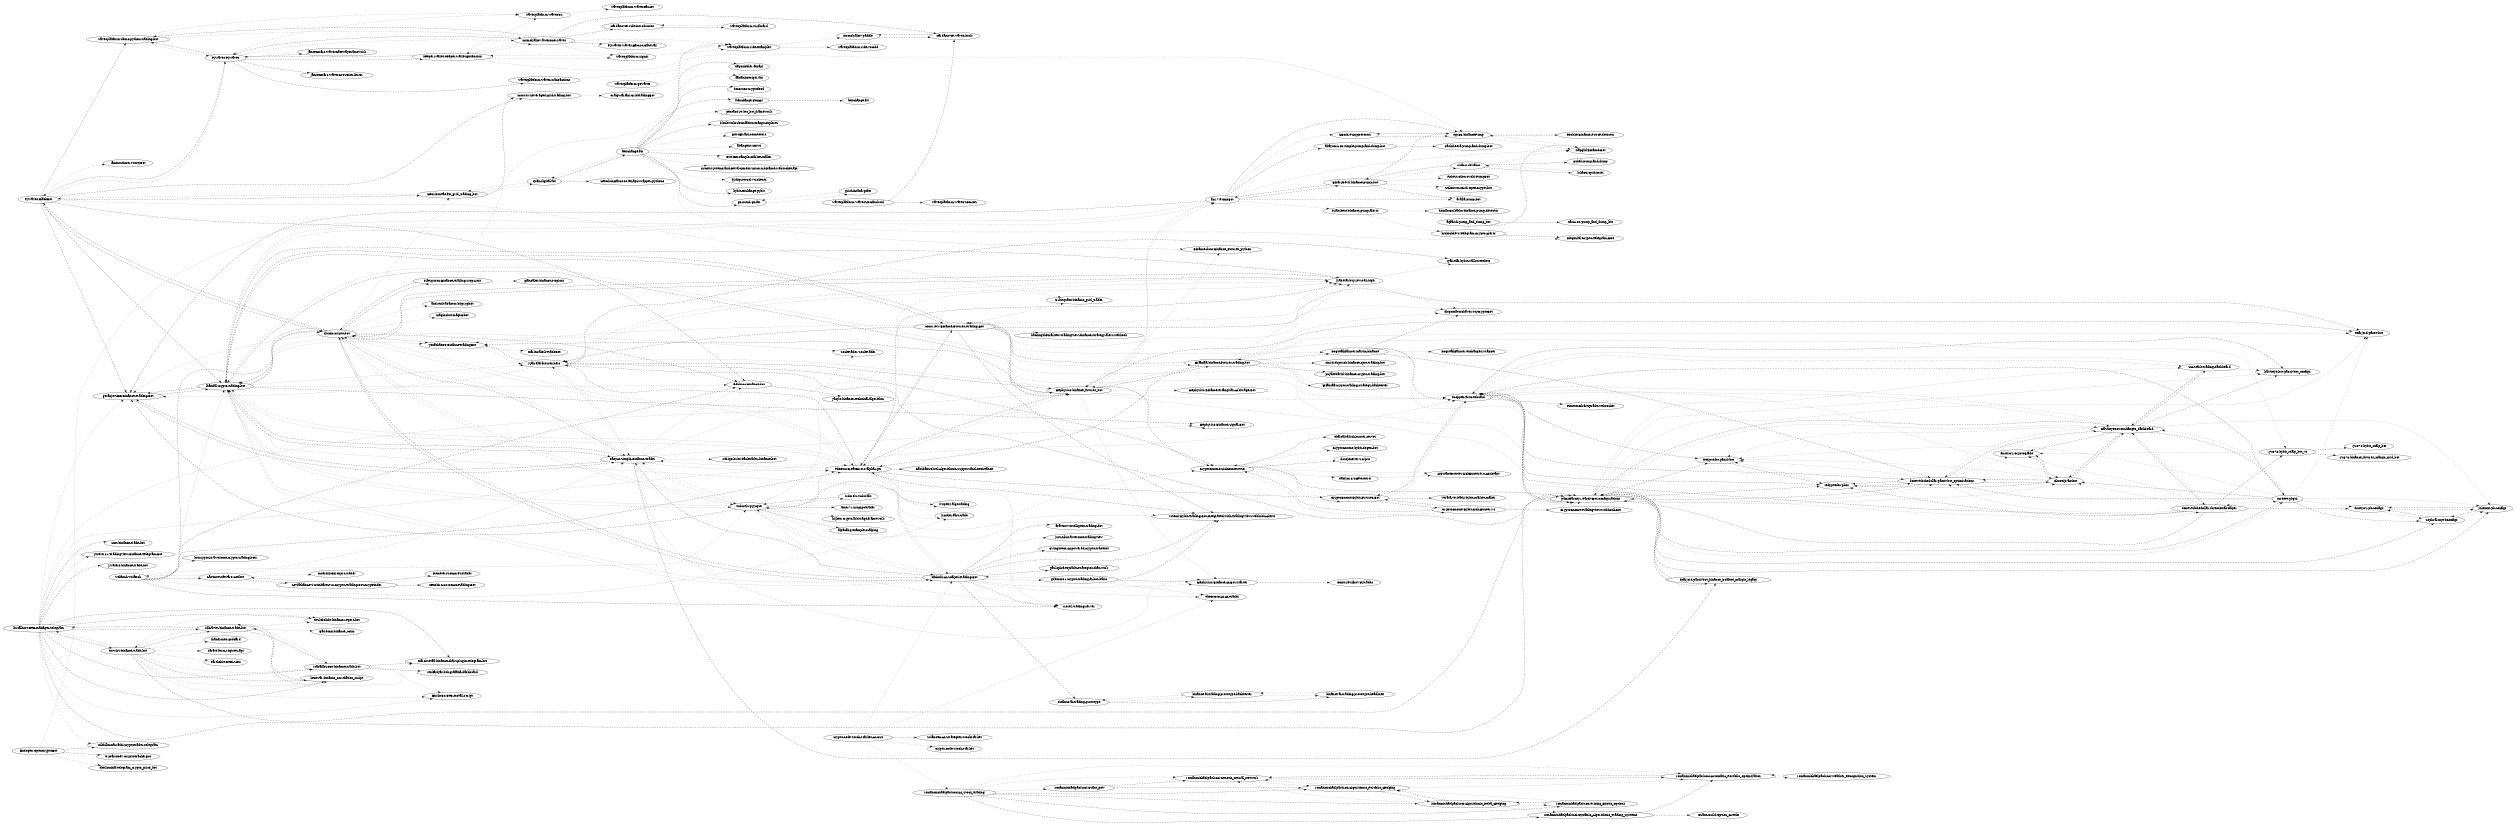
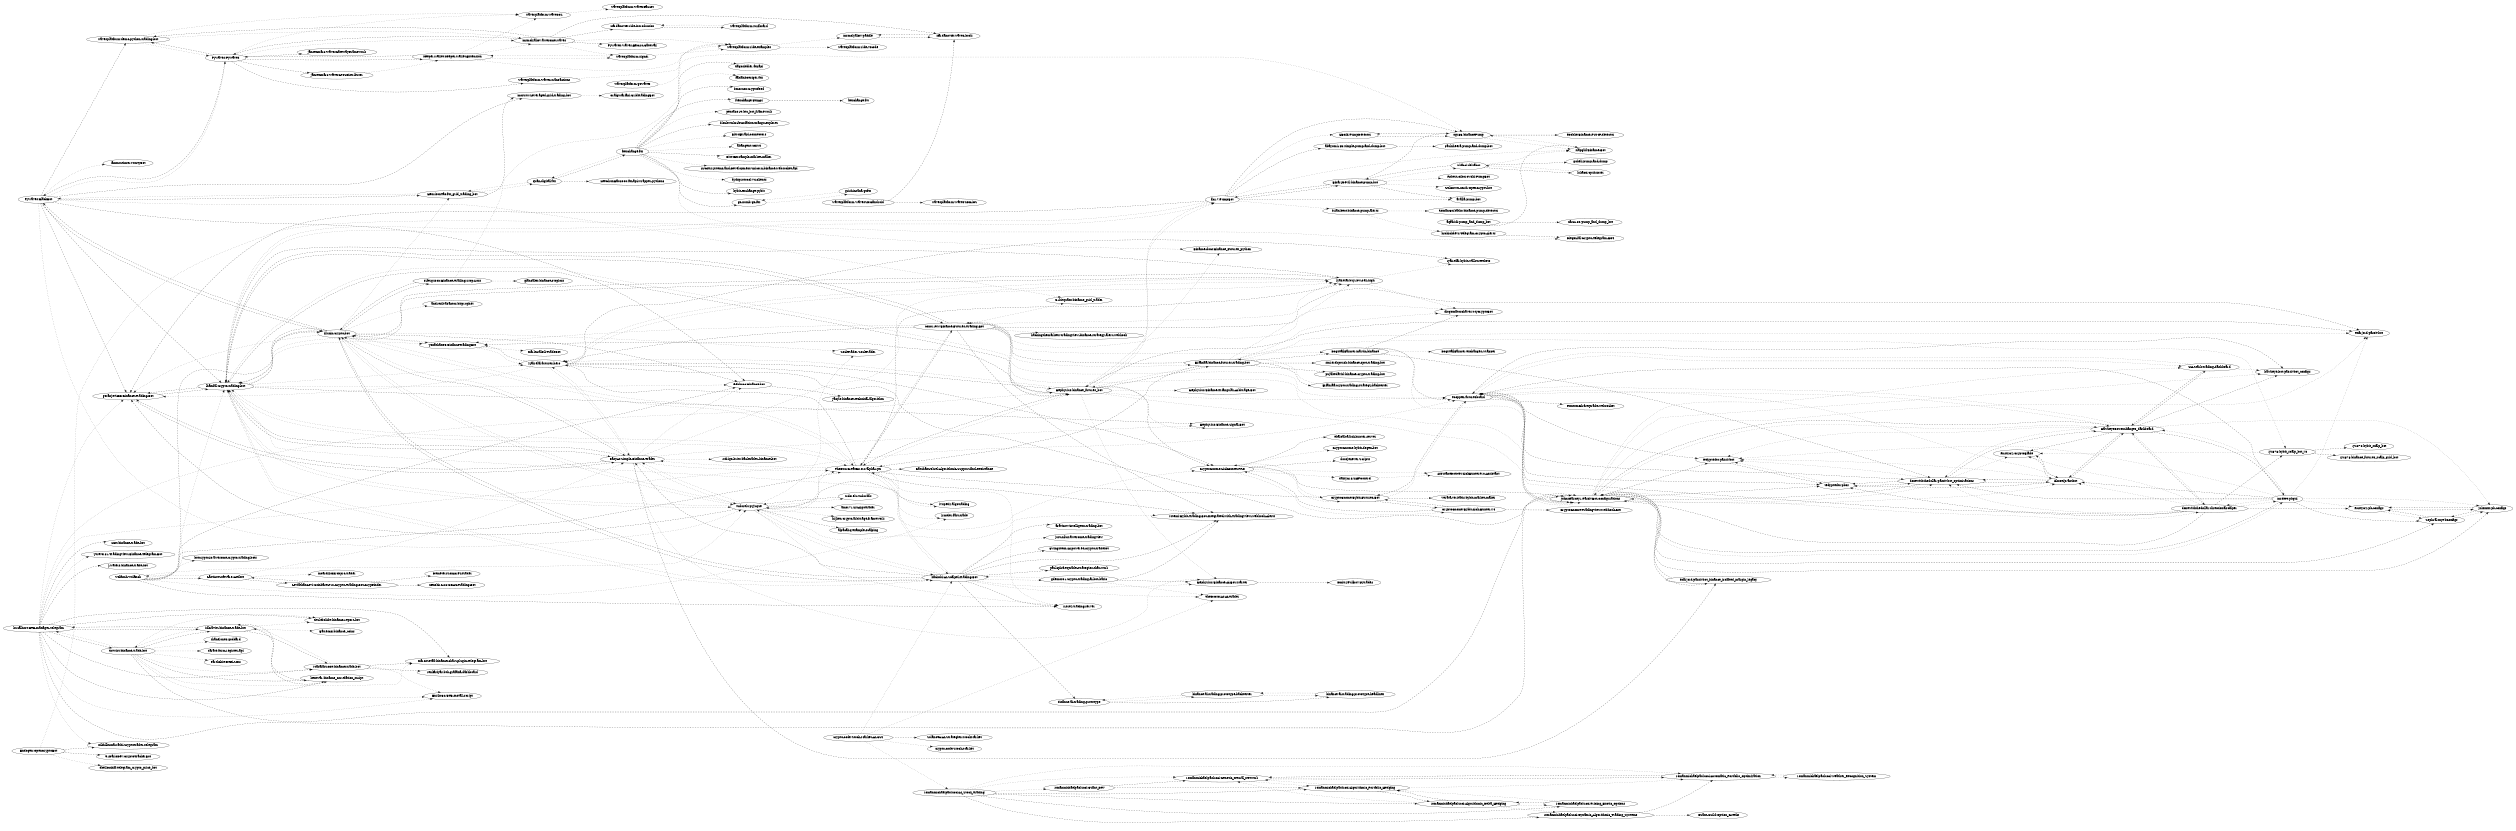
(495, 48) -> (400, 68)
(452, 315) -> none
(2369, 458) -> (2369, 458)
none -> (283, 538)
